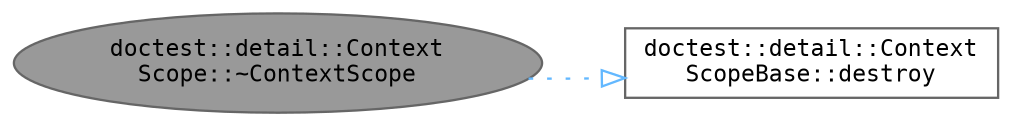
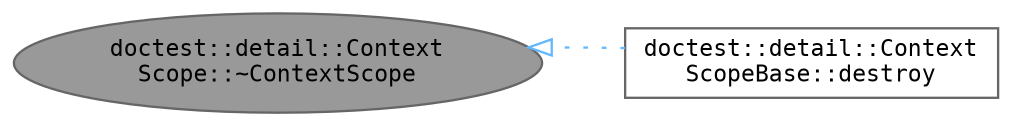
(565, 79) -> (589, 48)
